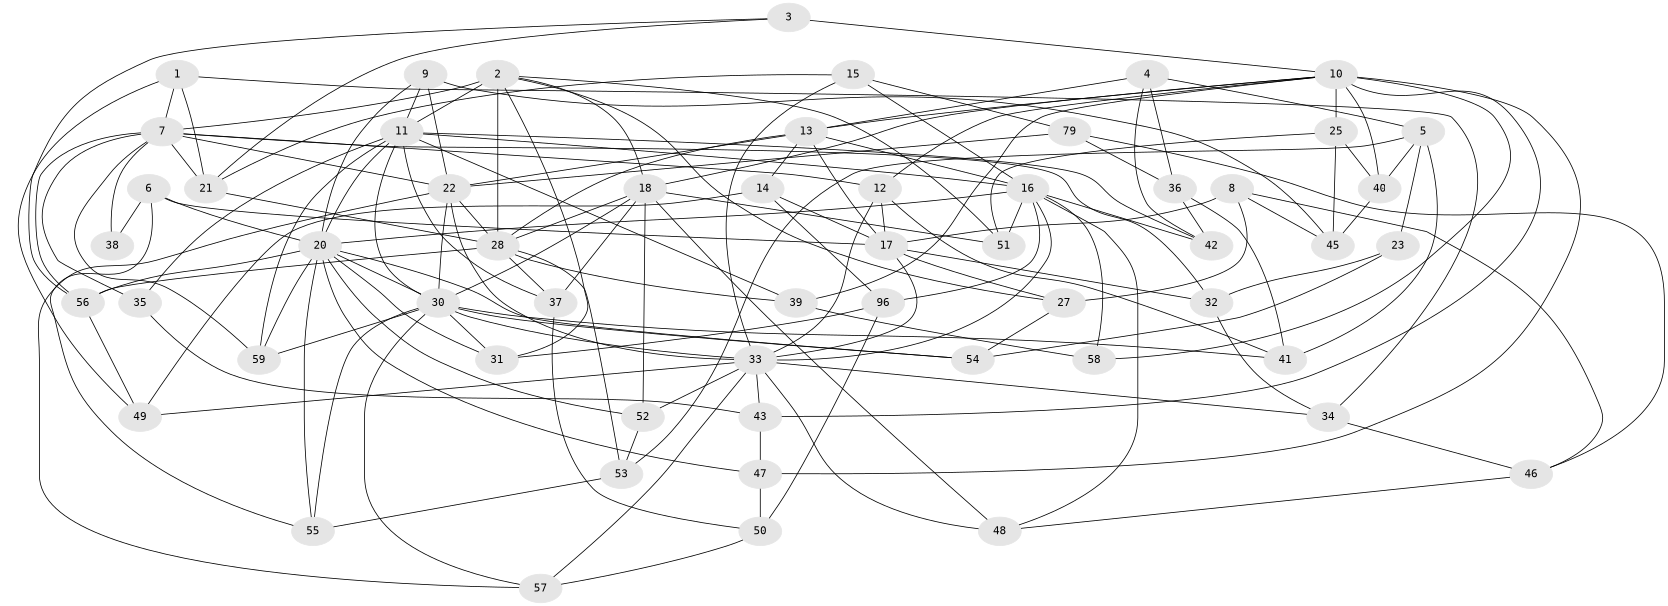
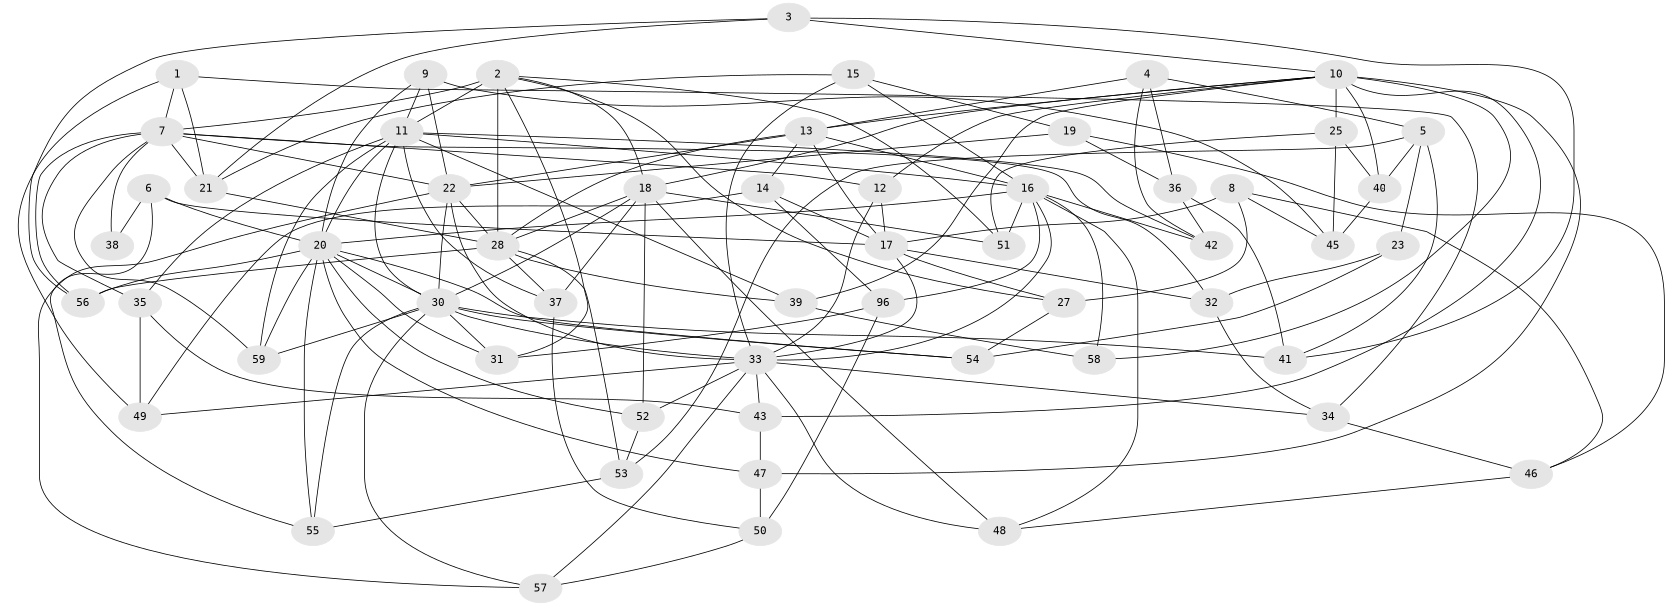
(1070, 132) -> (1070, 132)
(1074, 284) -> (1411, 65)
(112, 360) -> (140, 360)
